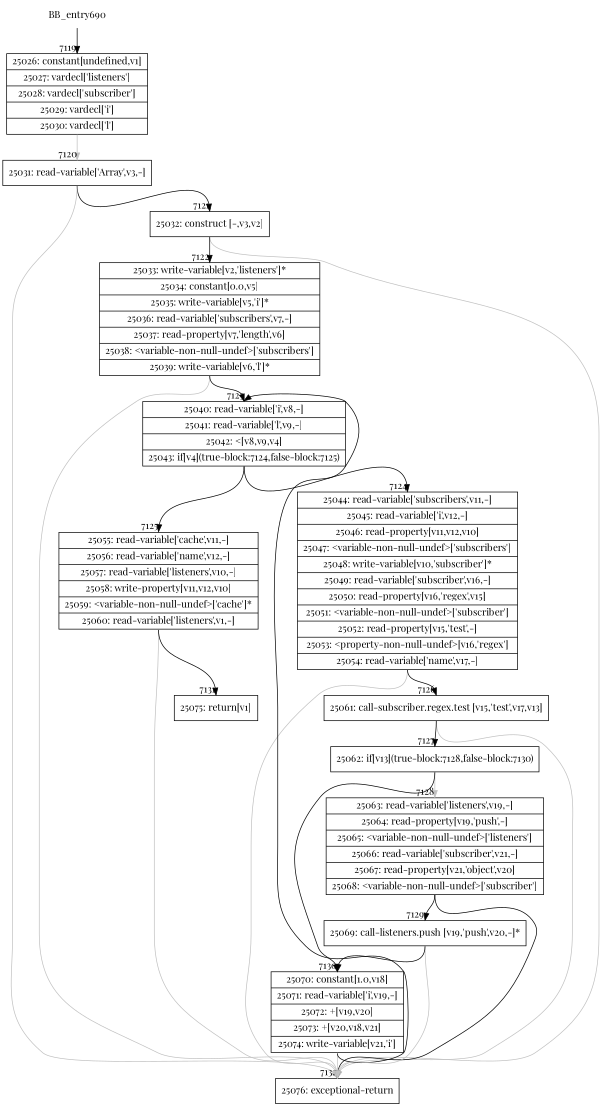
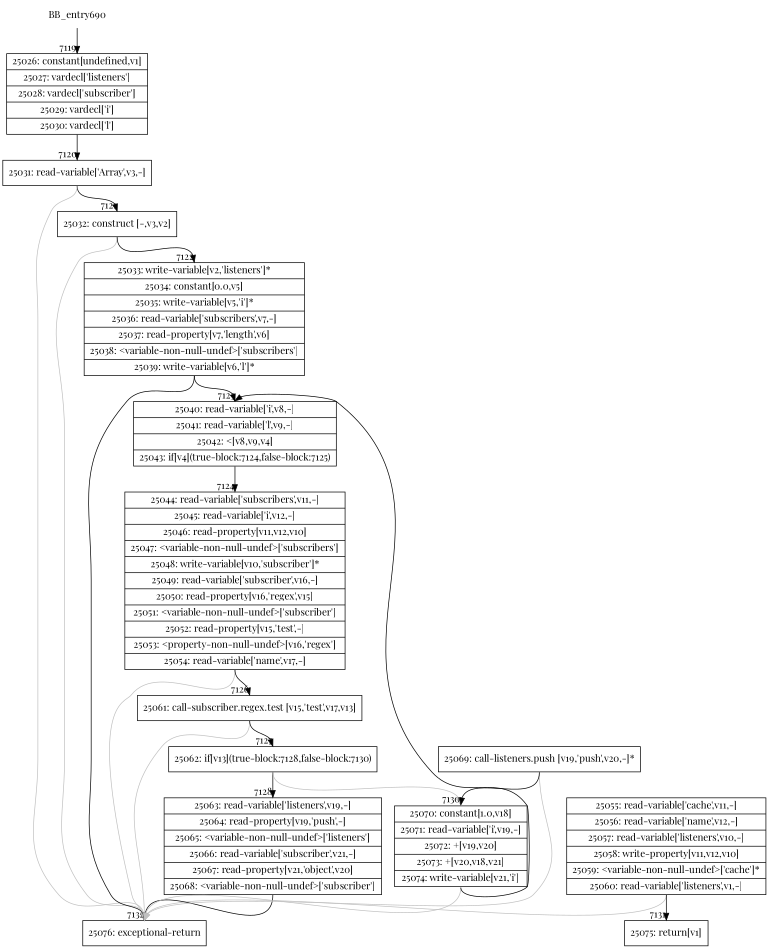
(77, 144) -> (77, 144)
(205, 498) -> none
(435, 781) -> (273, 781)
(39, 788) -> (91, 625)
(305, 819) -> (363, 789)
(432, 905) -> none
